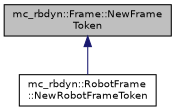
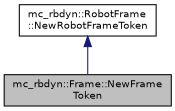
(88, 61) -> (88, 61)
